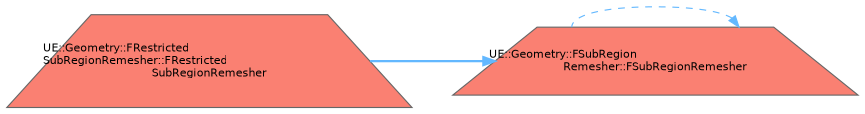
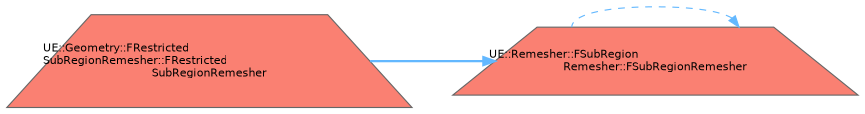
(655, 61) -> (655, 61)
